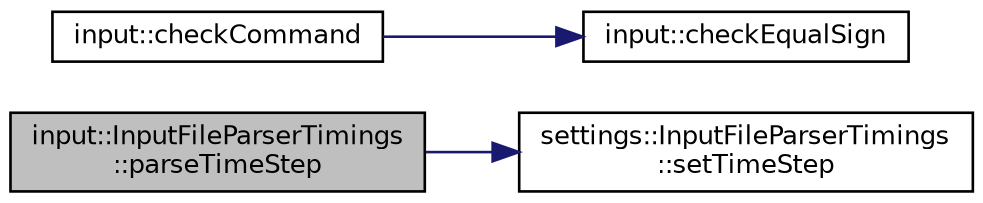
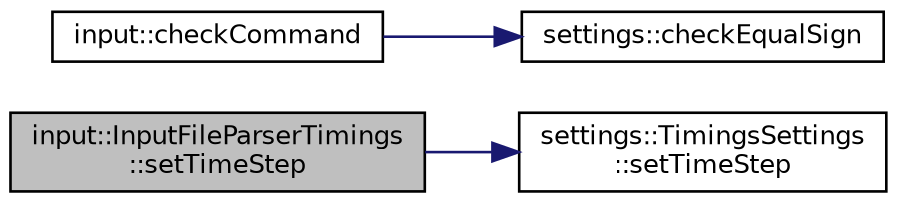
(746, 37) -> (703, 37)
(218, 152) -> (218, 152)
(746, 152) -> (703, 152)
